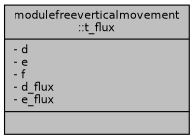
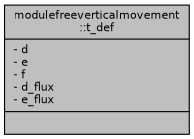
(97, 28) -> (97, 28)
